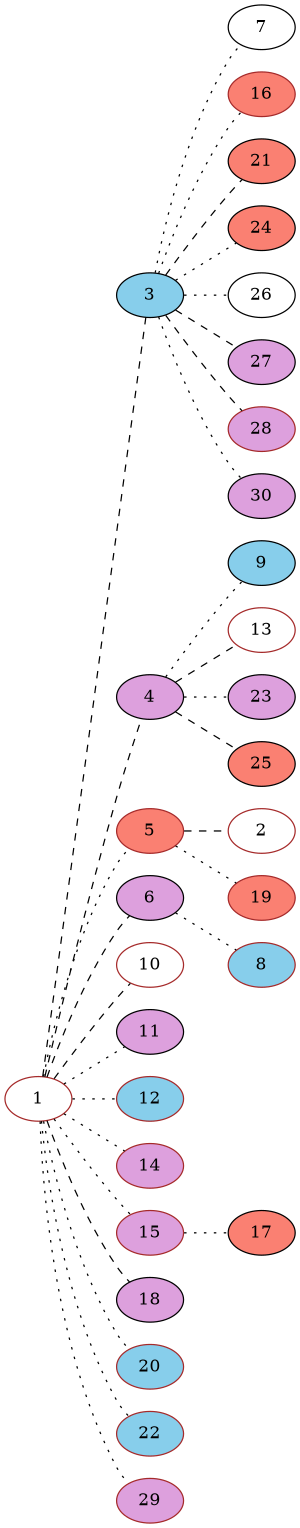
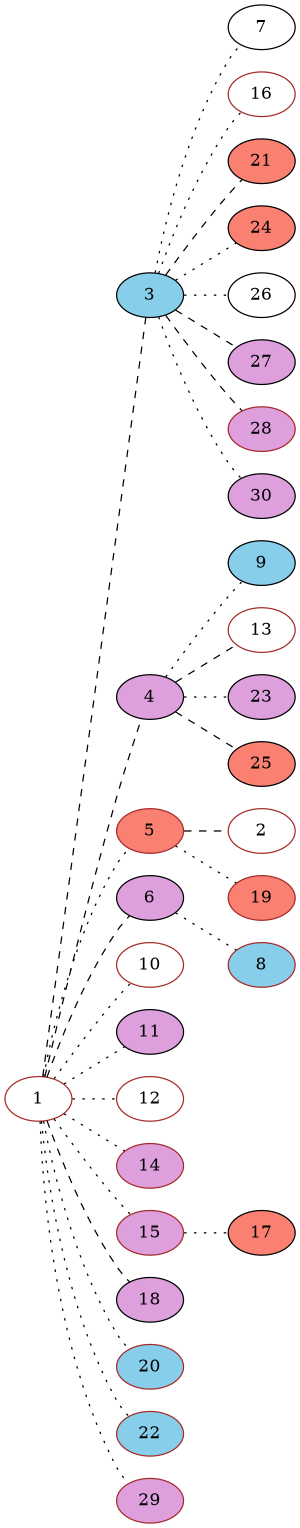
(262, 94) -> (262, 94)
(91, 1030) -> (91, 1030)
(150, 1099) -> (150, 1099)
